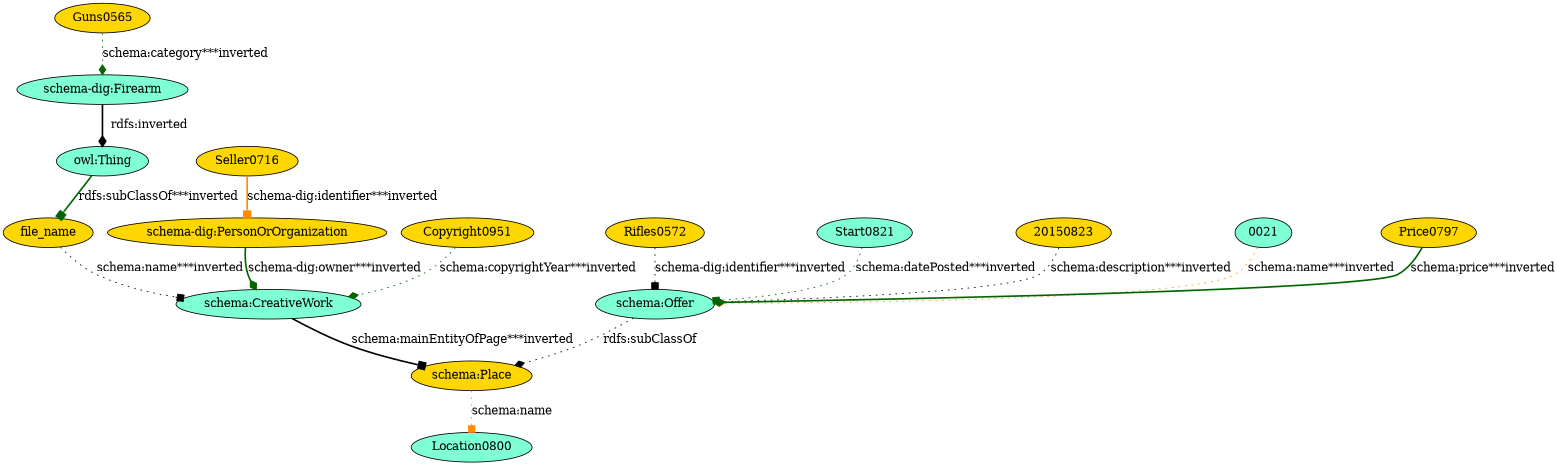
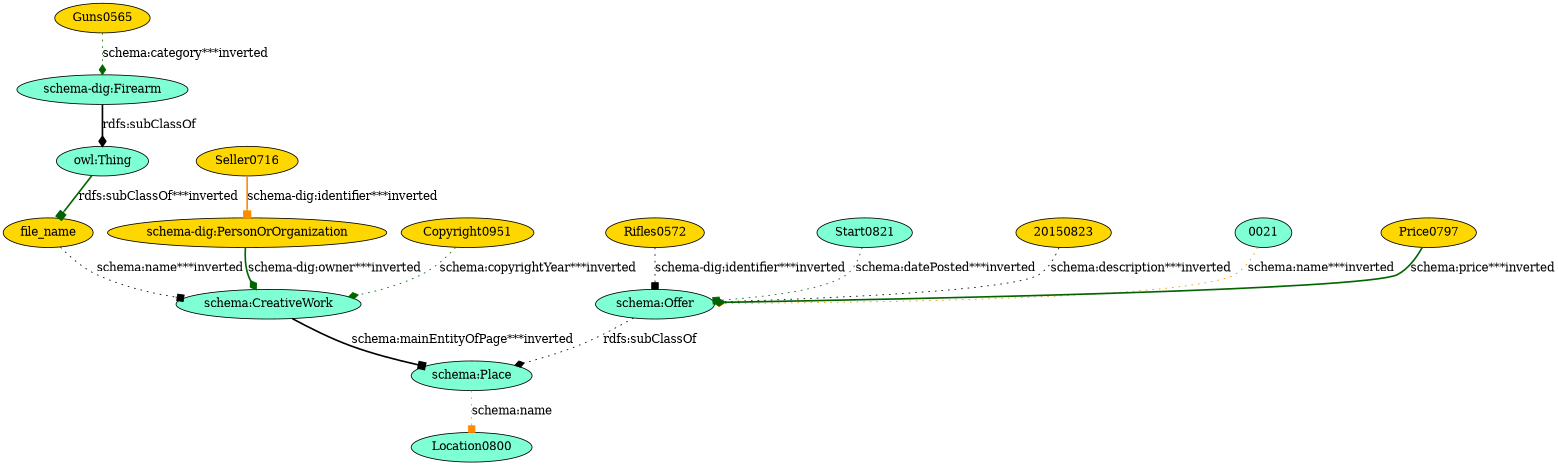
(149, 125) -> (149, 125)
(472, 376) -> (472, 376)
